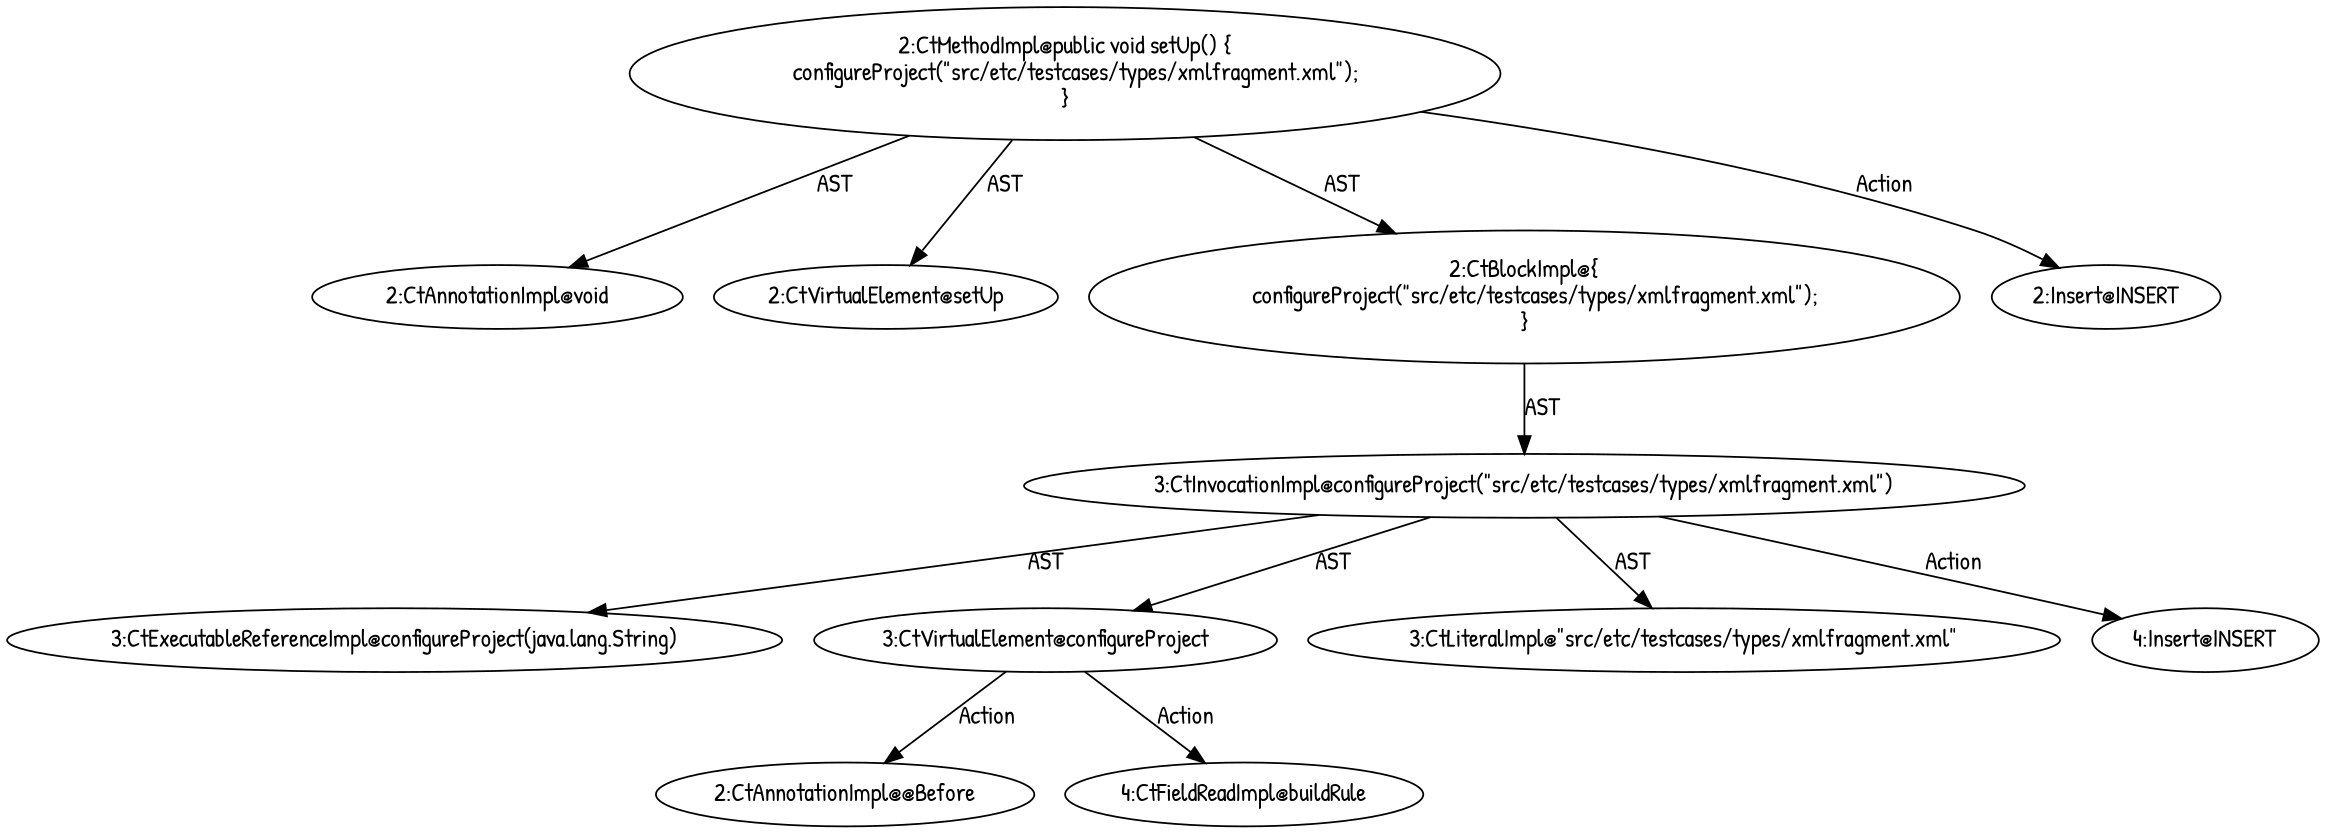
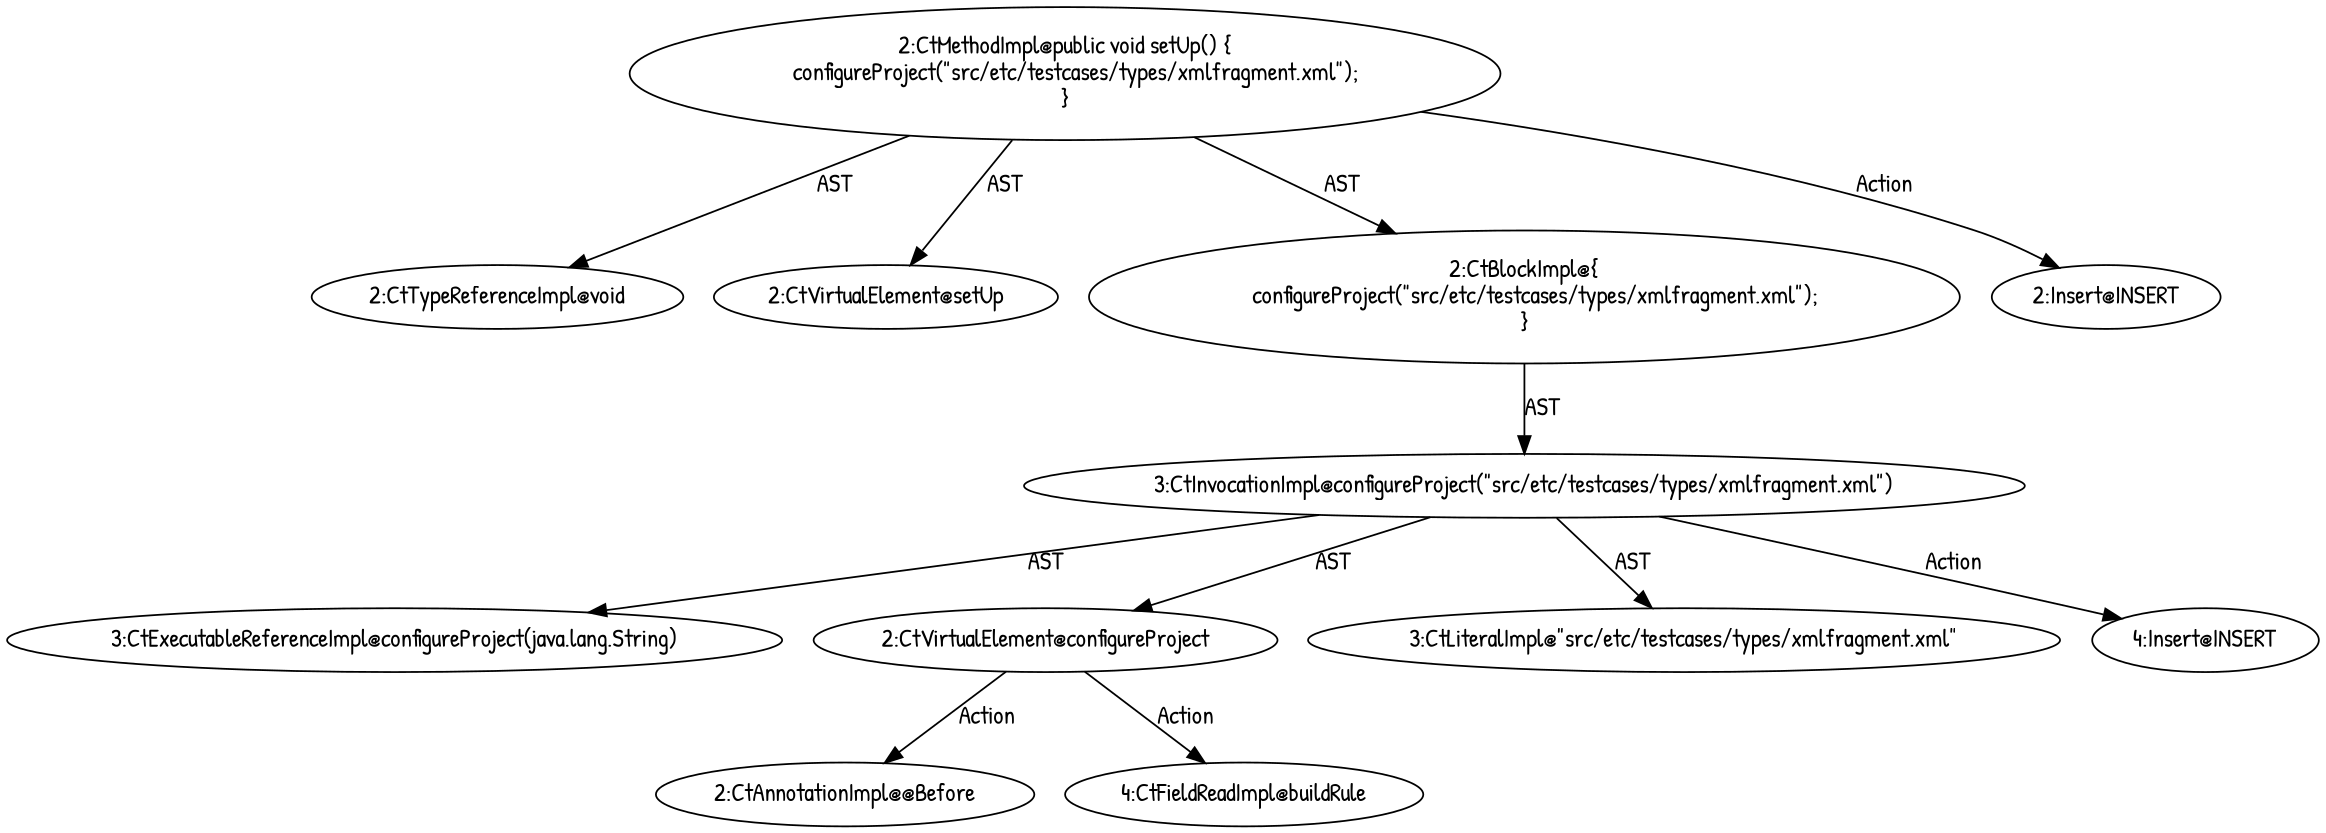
(497, 297) -> (497, 297)
(1046, 640) -> (1046, 640)
